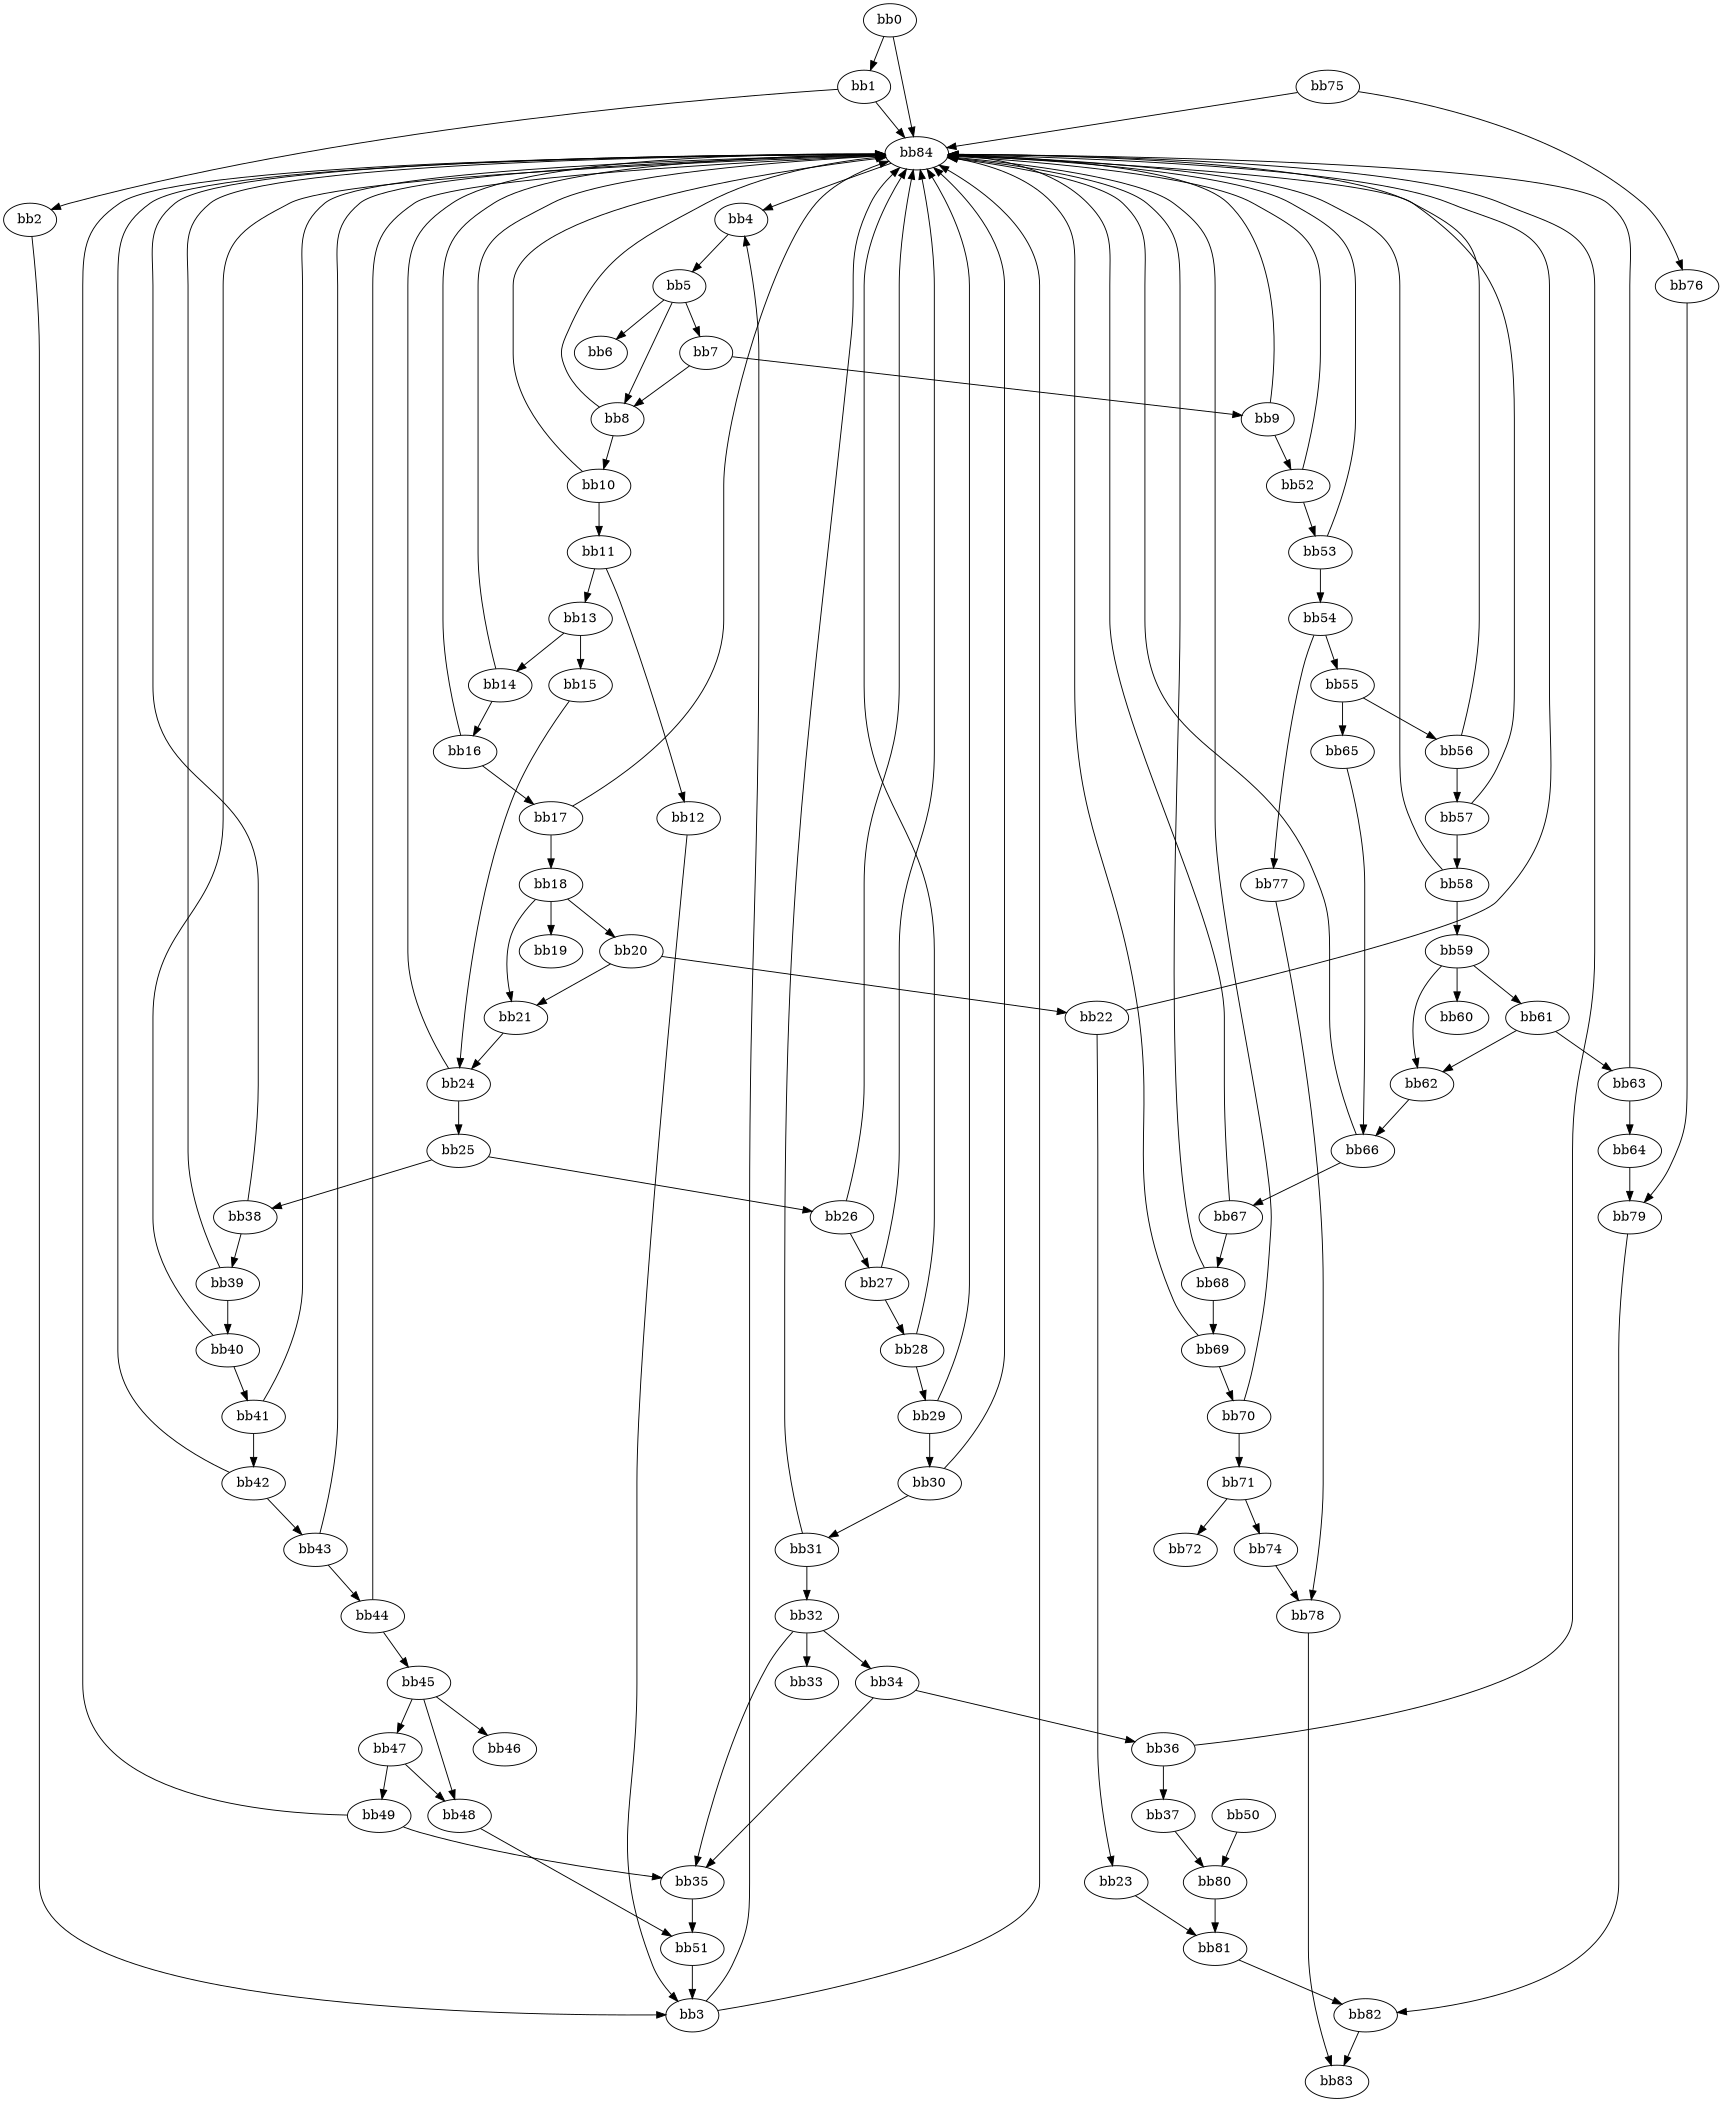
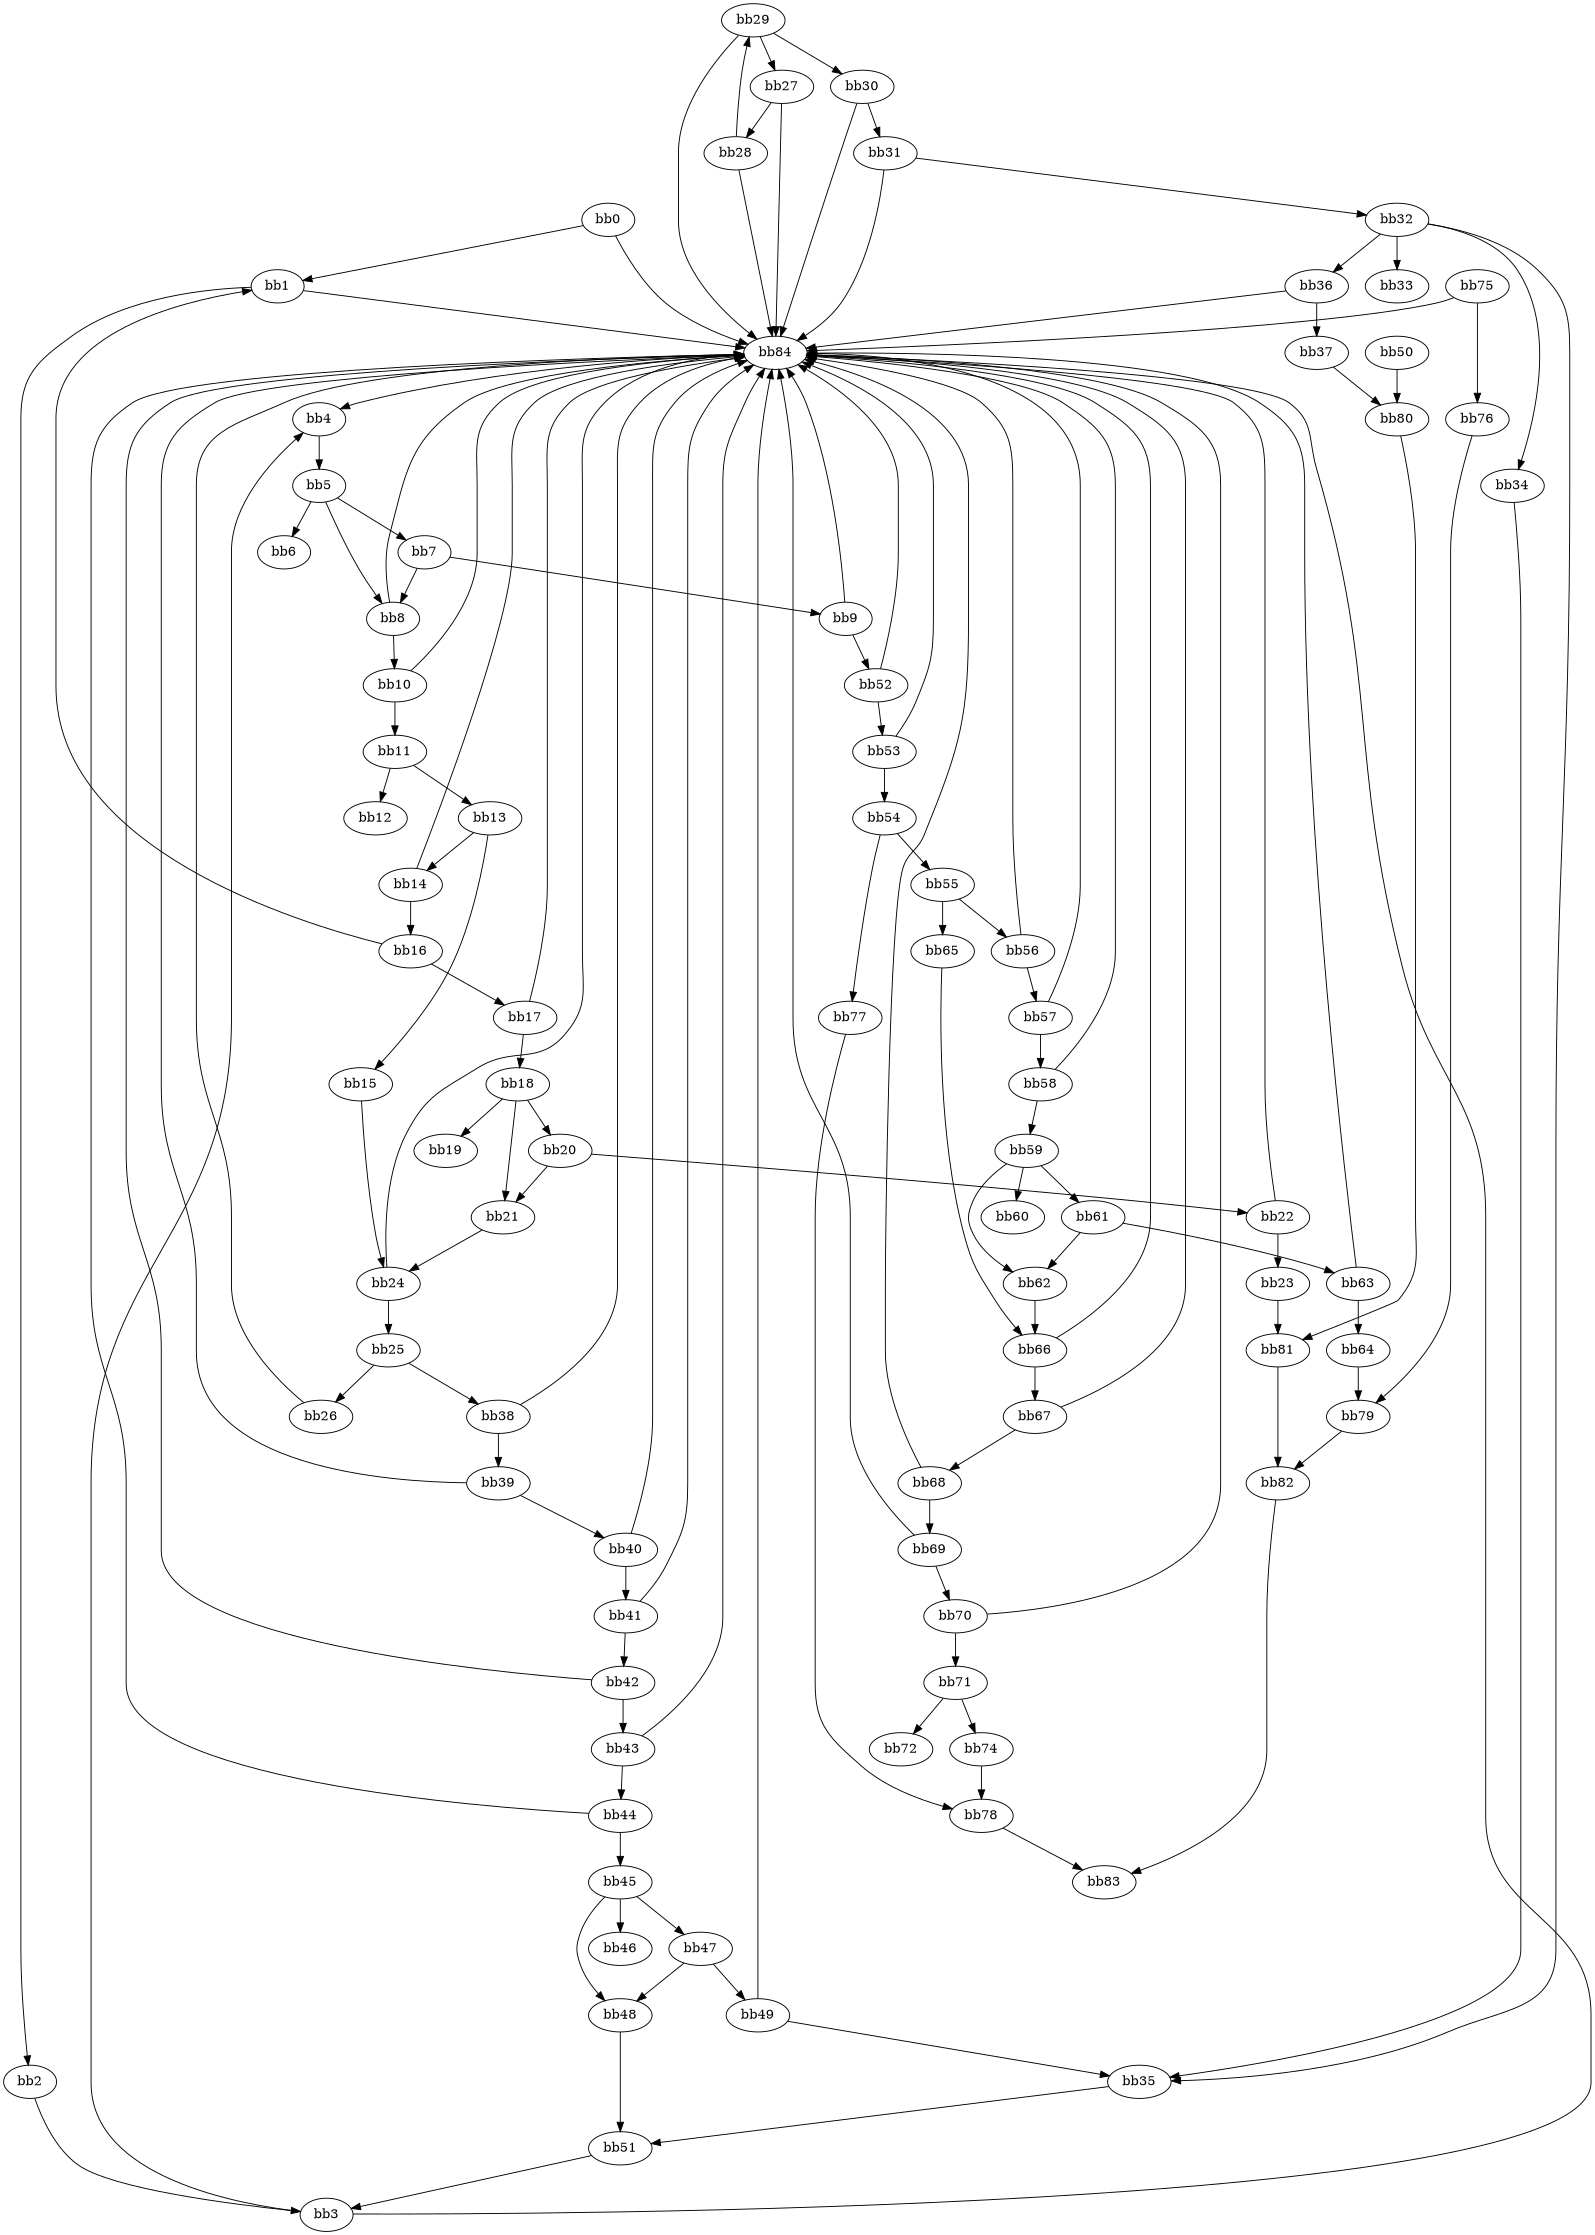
(444, 266) -> (56, 653)
(857, 1247) -> (766, 49)
(639, 1419) -> none
(1021, 1715) -> (1361, 250)
